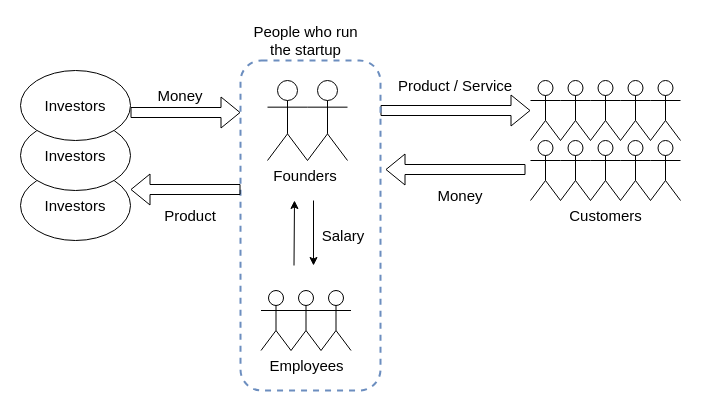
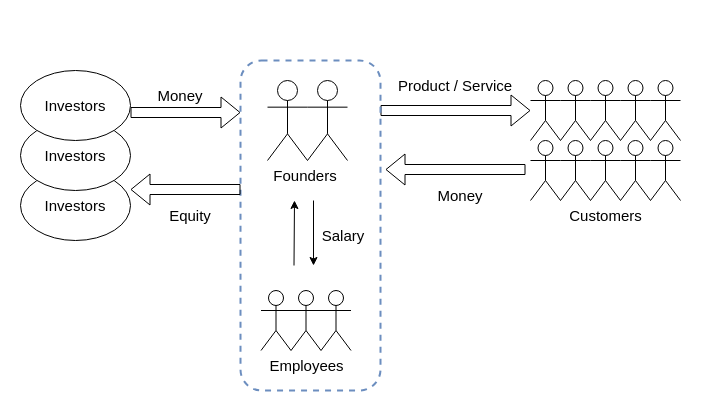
(306, 41) -> none
(191, 216) -> (191, 216)
